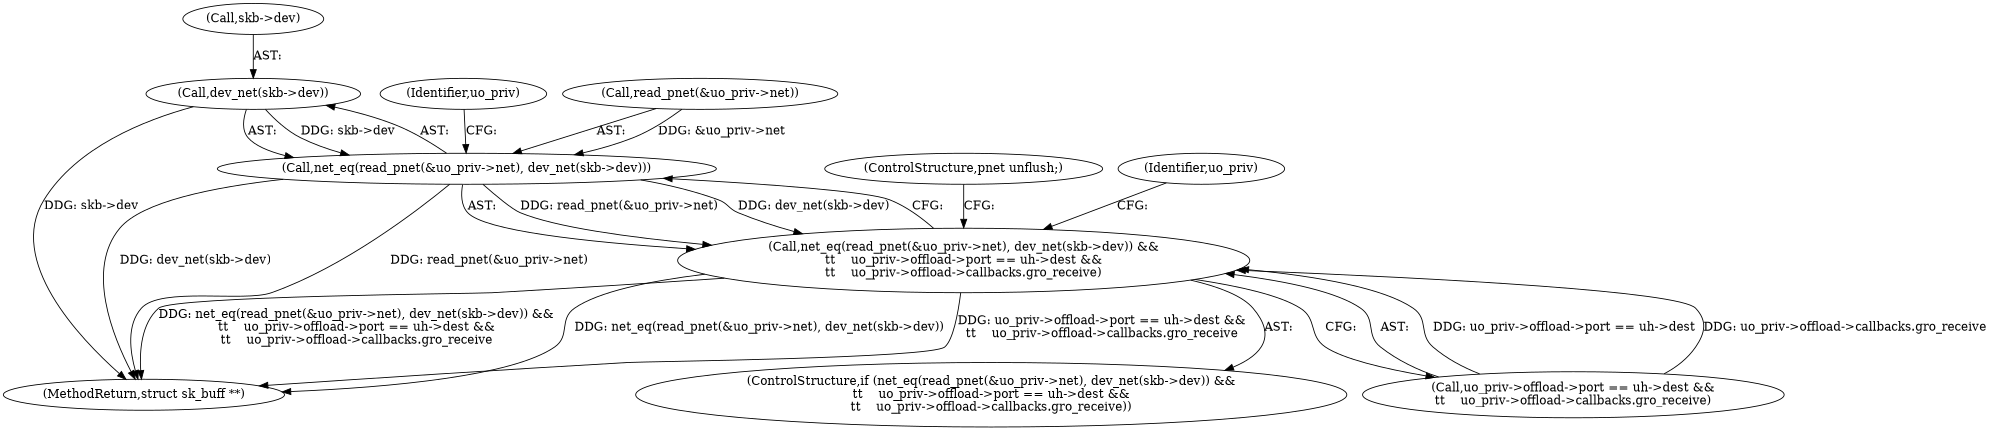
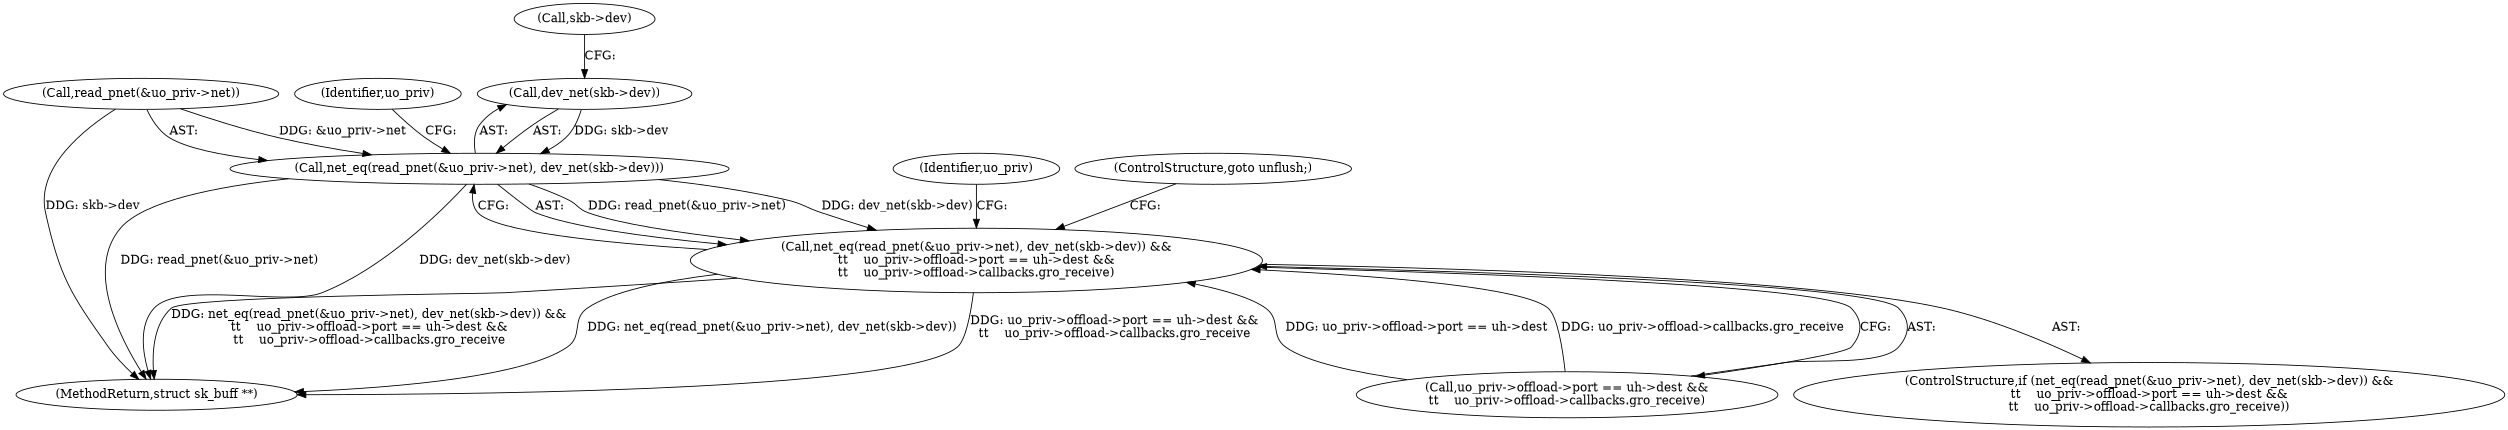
(270, 56) -> (602, 56)
(964, 169) -> (1213, 169)
(40, 211) -> (52, 238)
